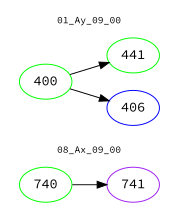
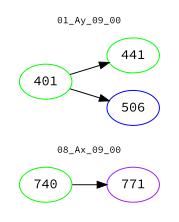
(46, 82) -> (46, 82)
(133, 108) -> (133, 108)
(133, 185) -> (133, 185)
